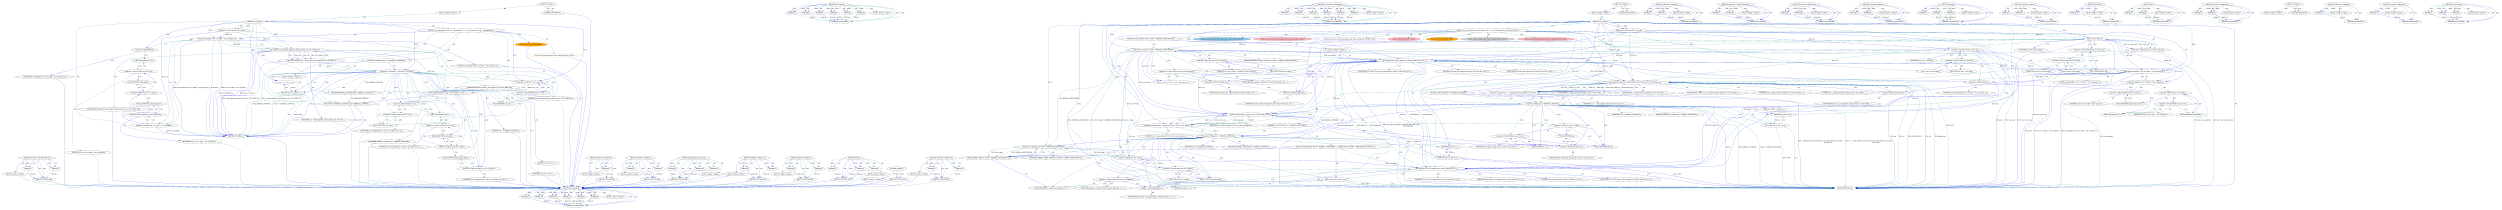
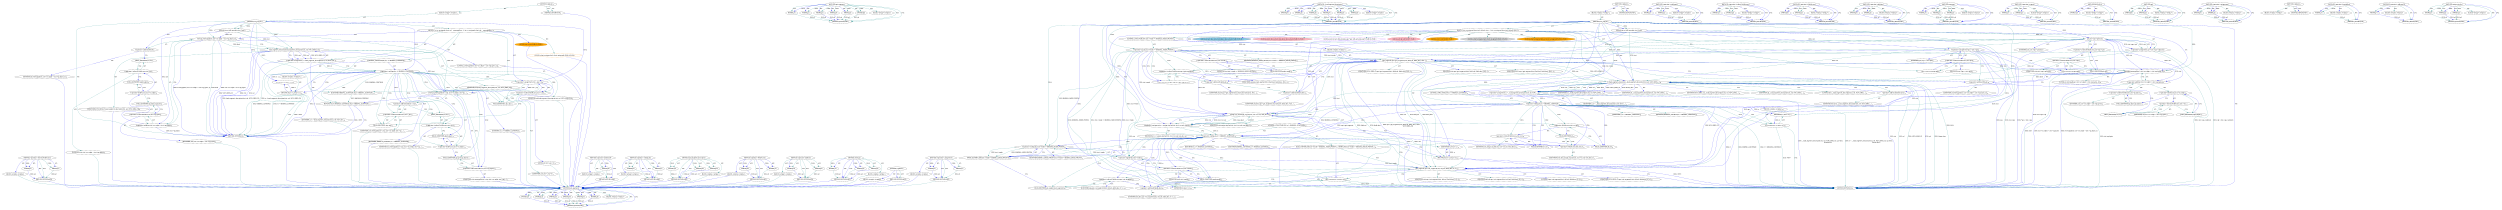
(1546, 39) -> (1546, 39)
